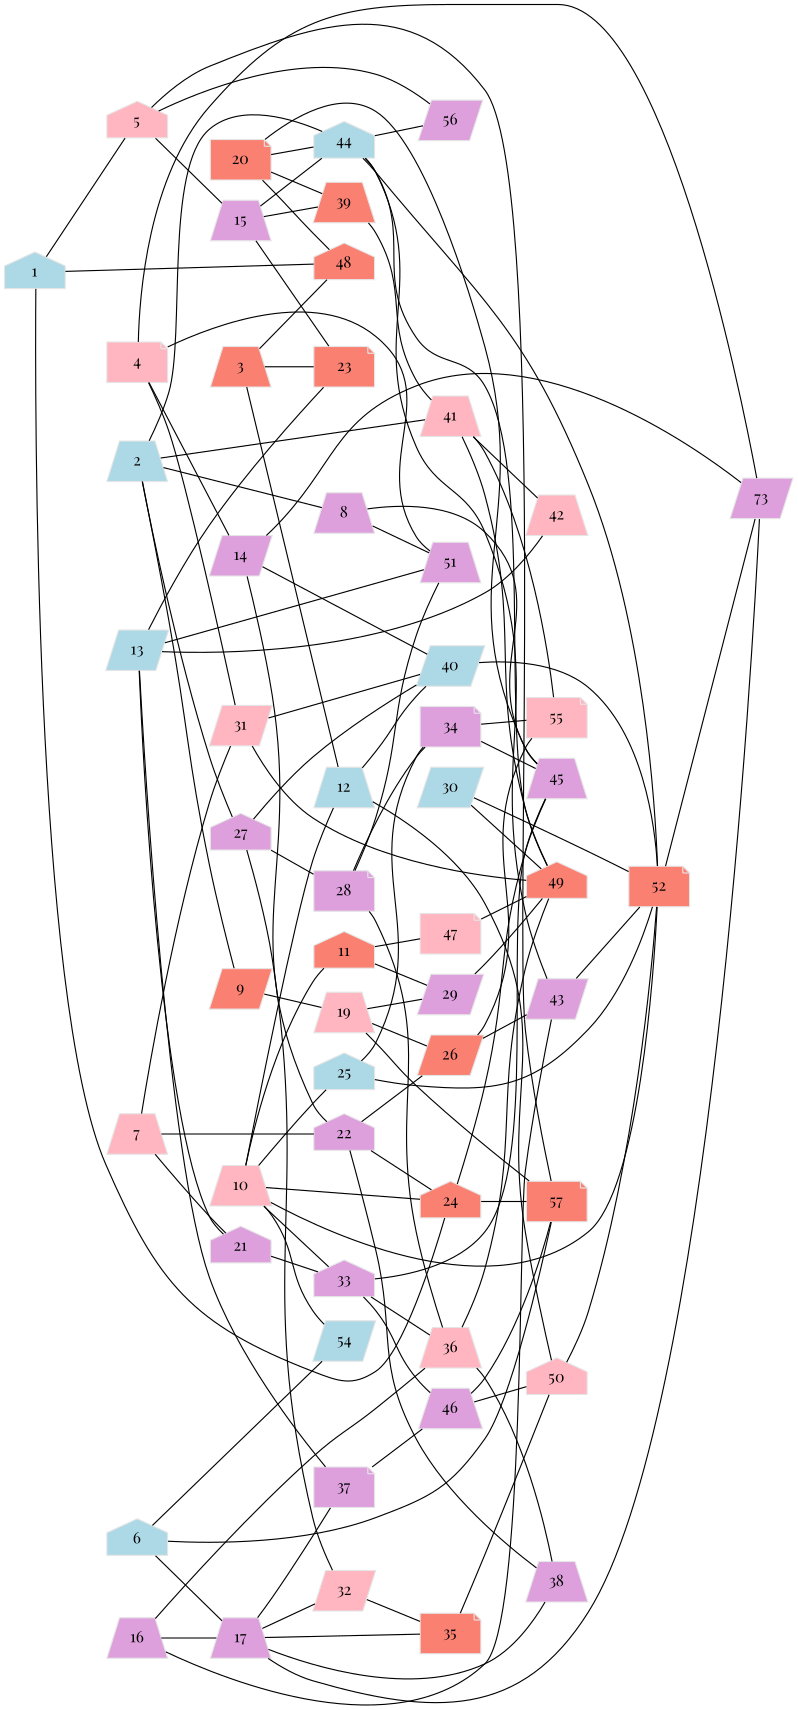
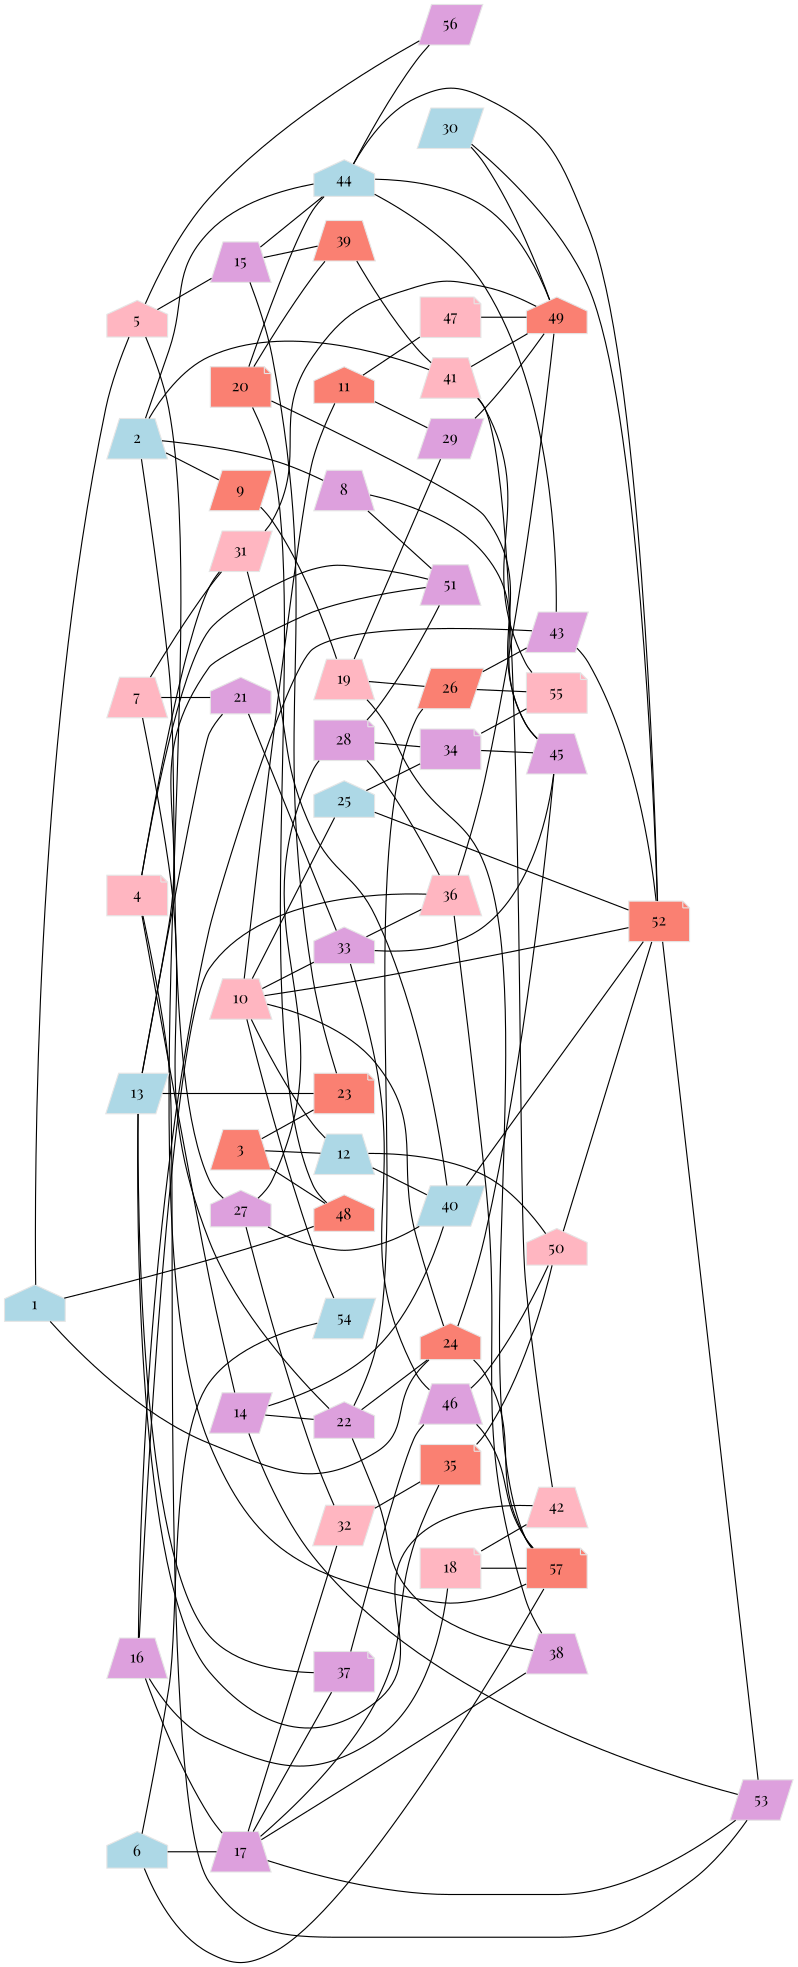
(762, 498) -> (762, 1800)
none -> (451, 1568)
